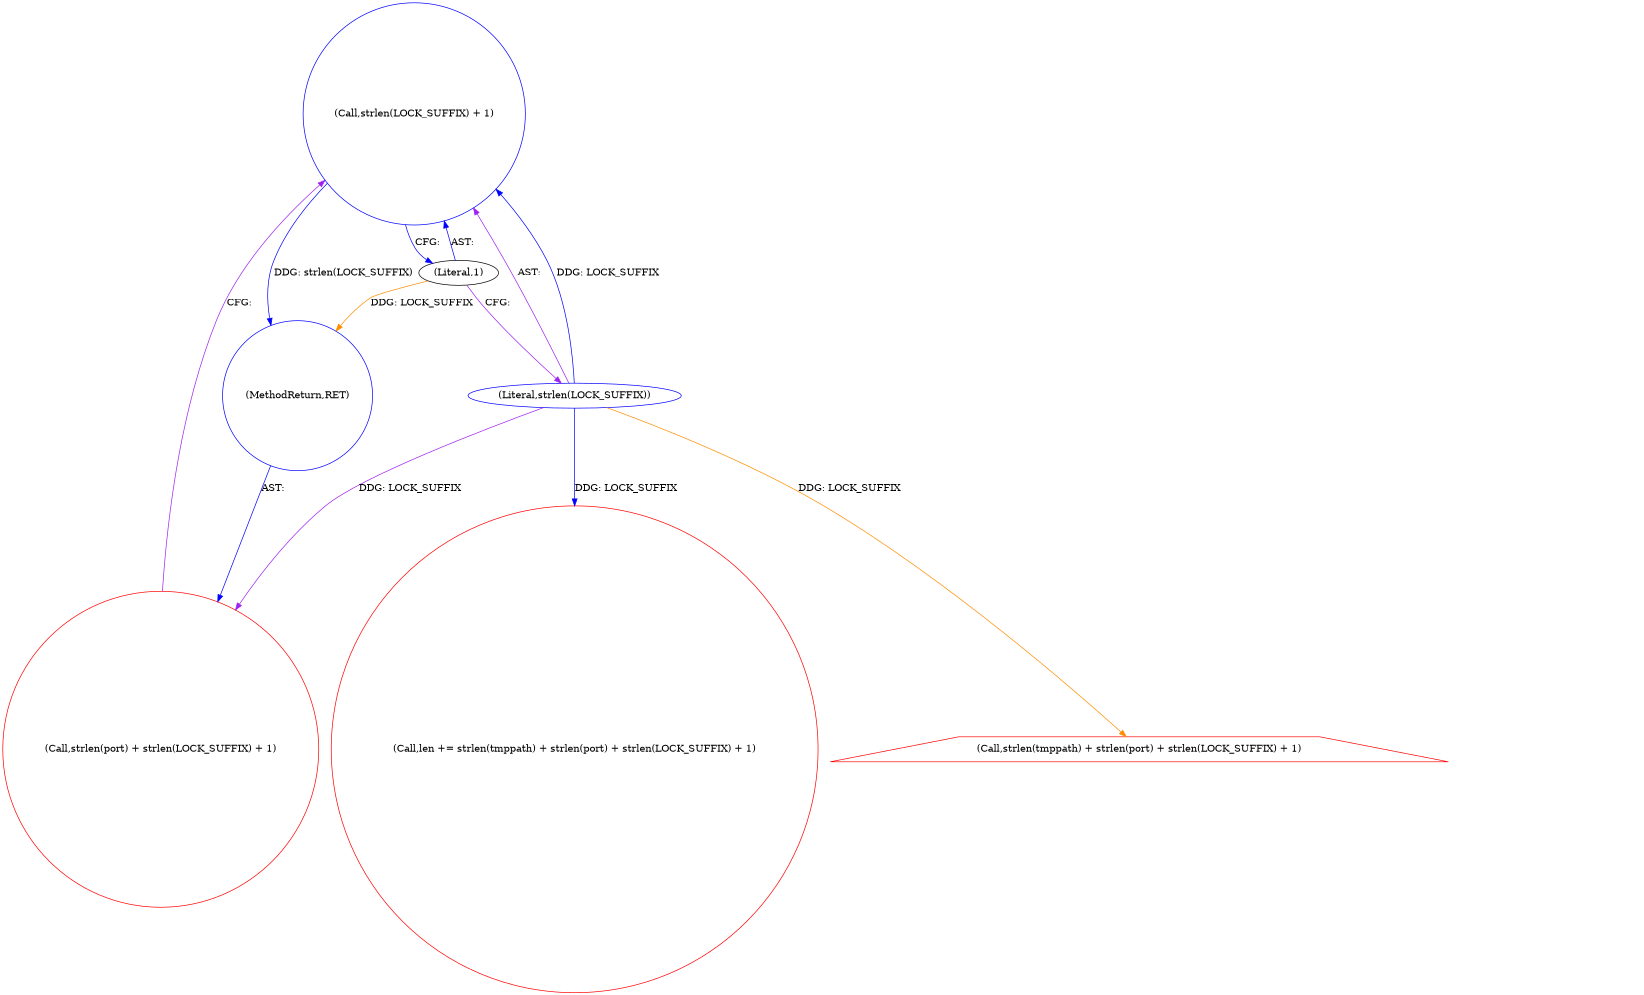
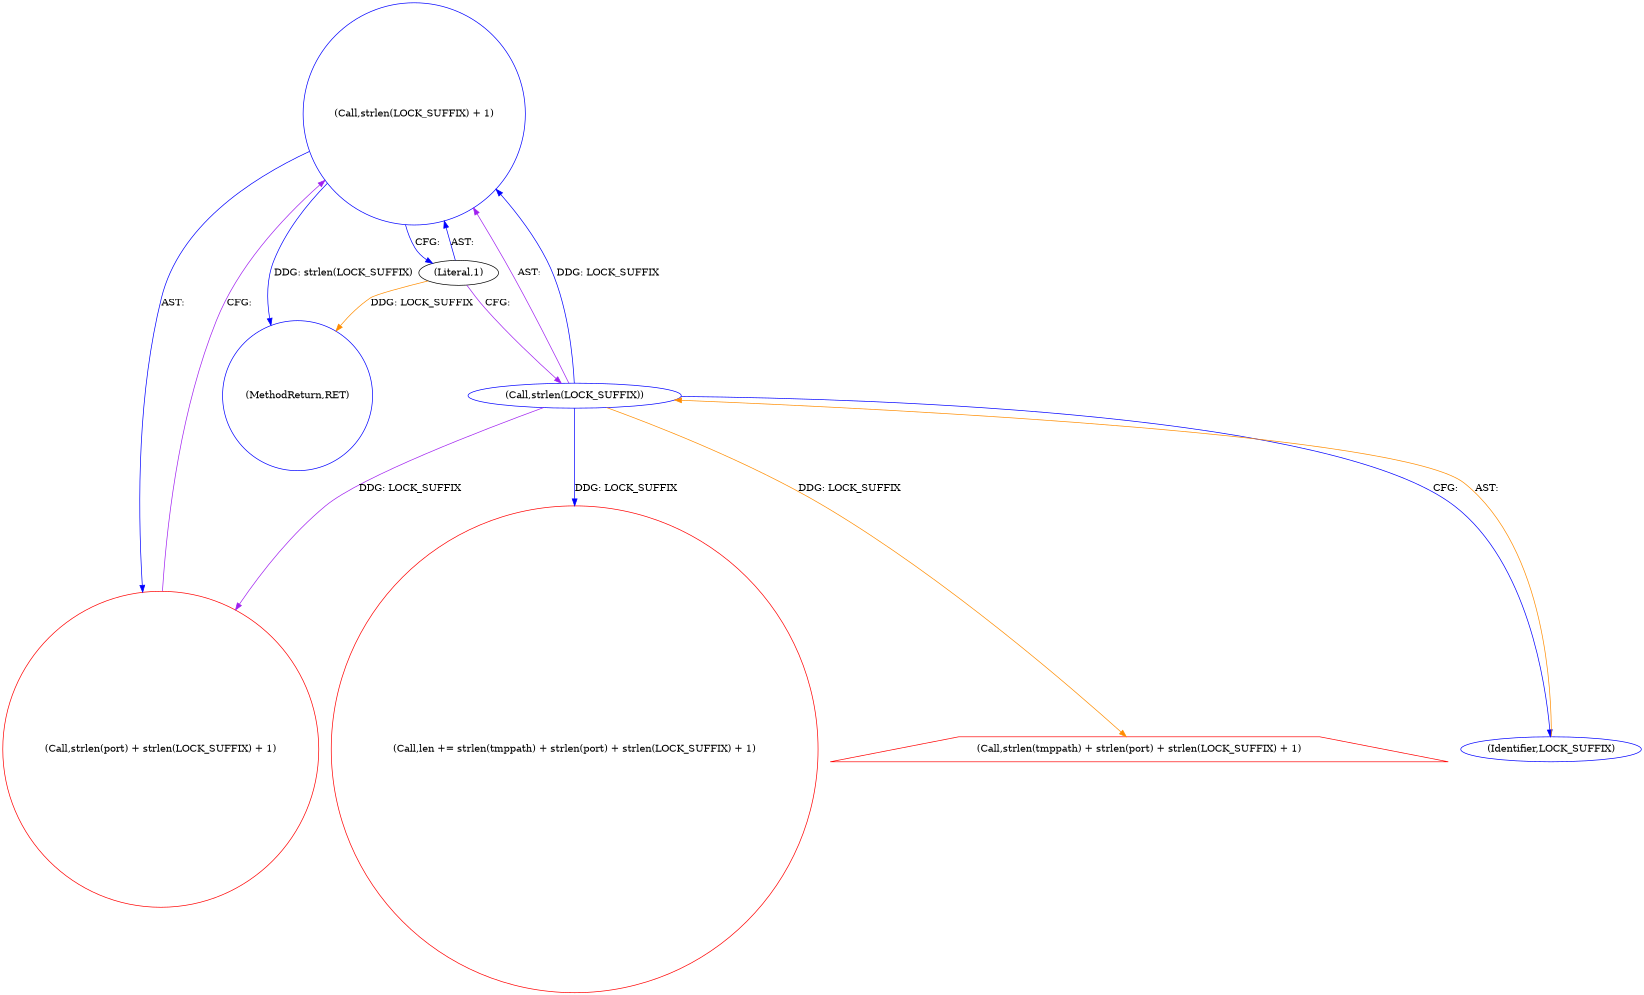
(575, 396) -> (575, 396)
(245, 530) -> (154, 334)
none -> (1551, 749)
